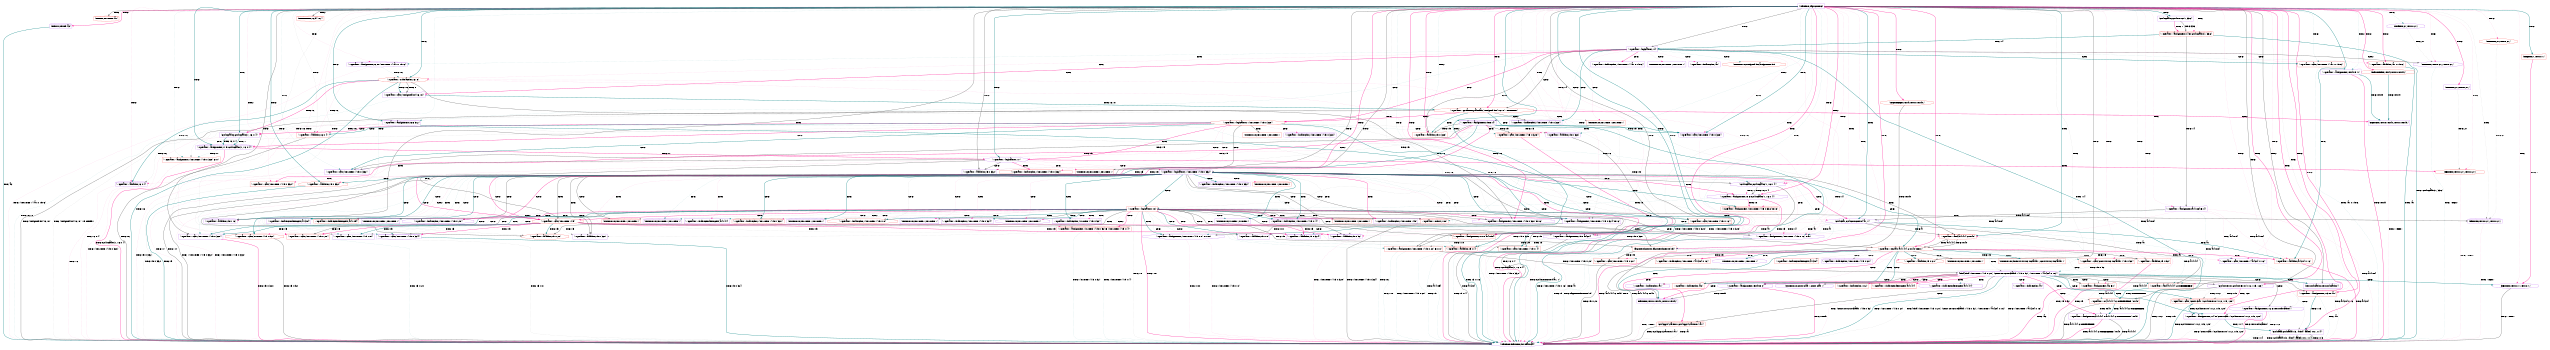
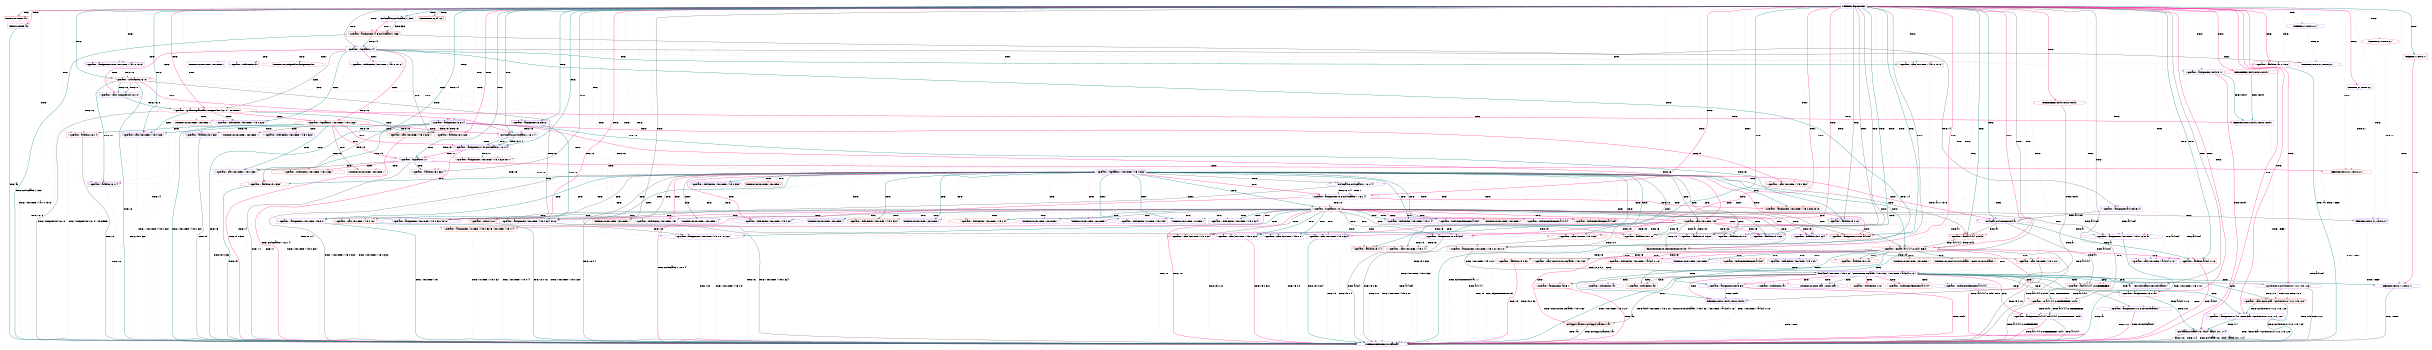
(2176, 19) -> (397, 19)
(61, 26) -> (19, 26)
none -> (301, 221)
(564, 230) -> (1698, 228)
(2032, 261) -> (1965, 261)
